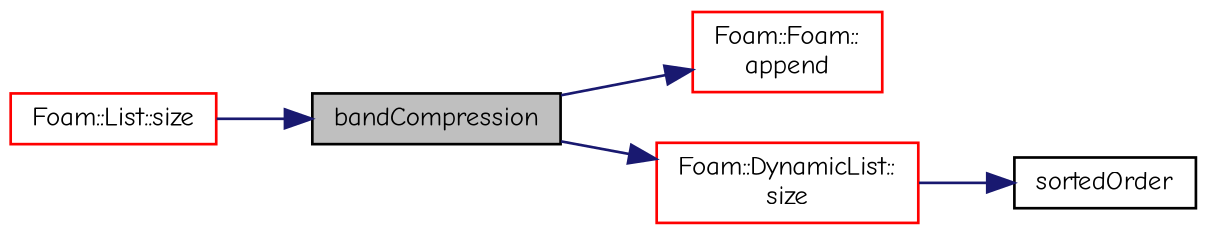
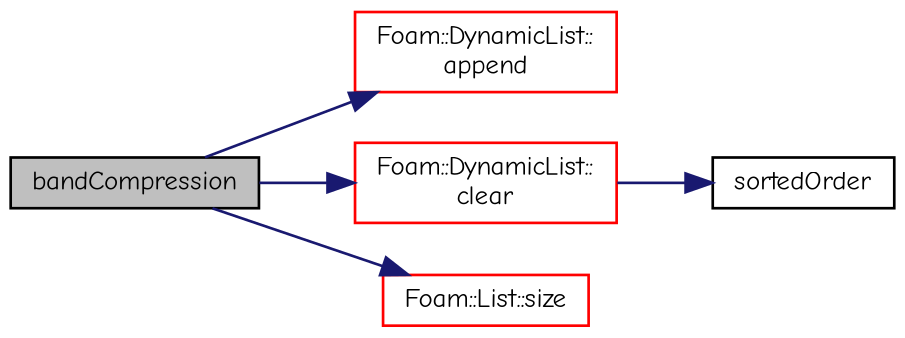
(787, 52) -> (486, 52)
(251, 119) -> (298, 237)
(787, 183) -> (486, 183)
